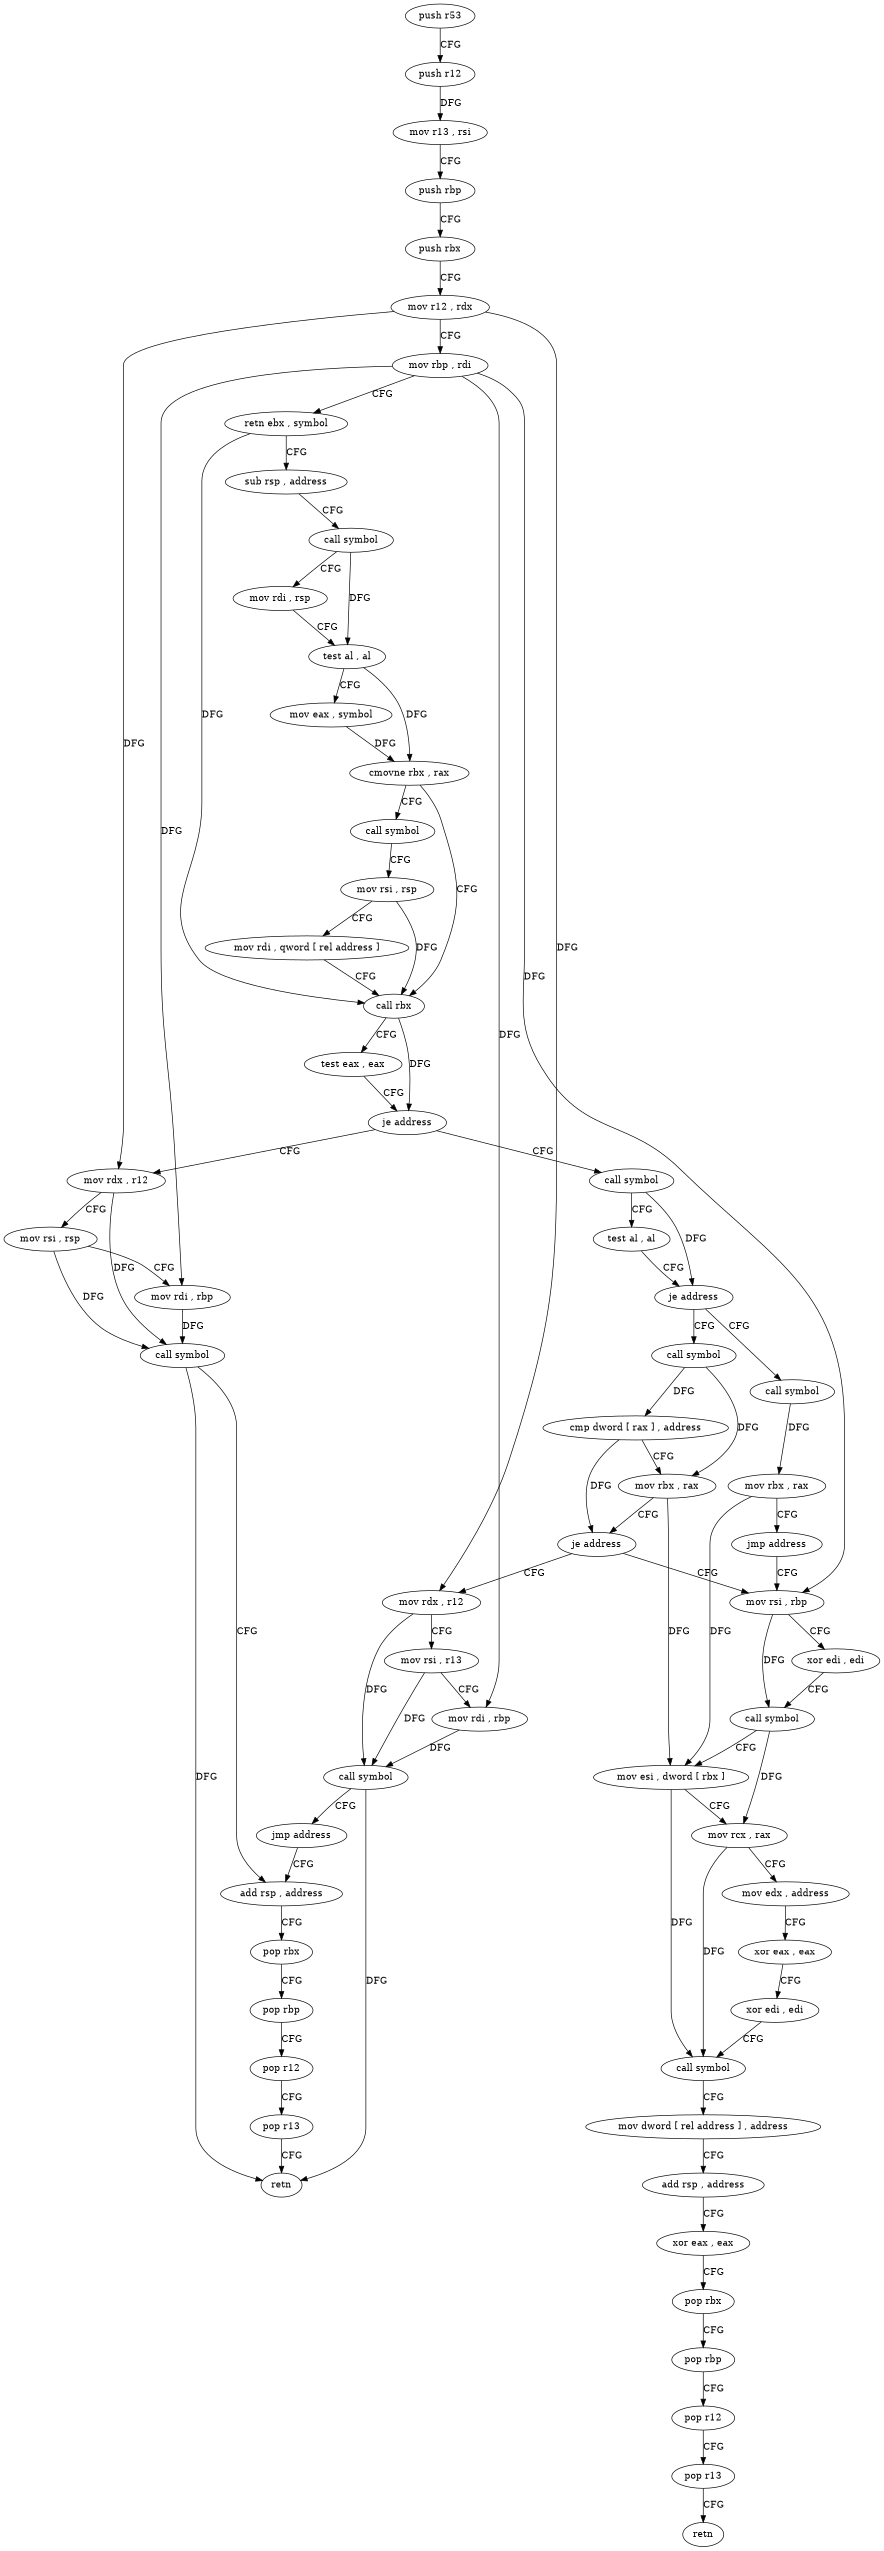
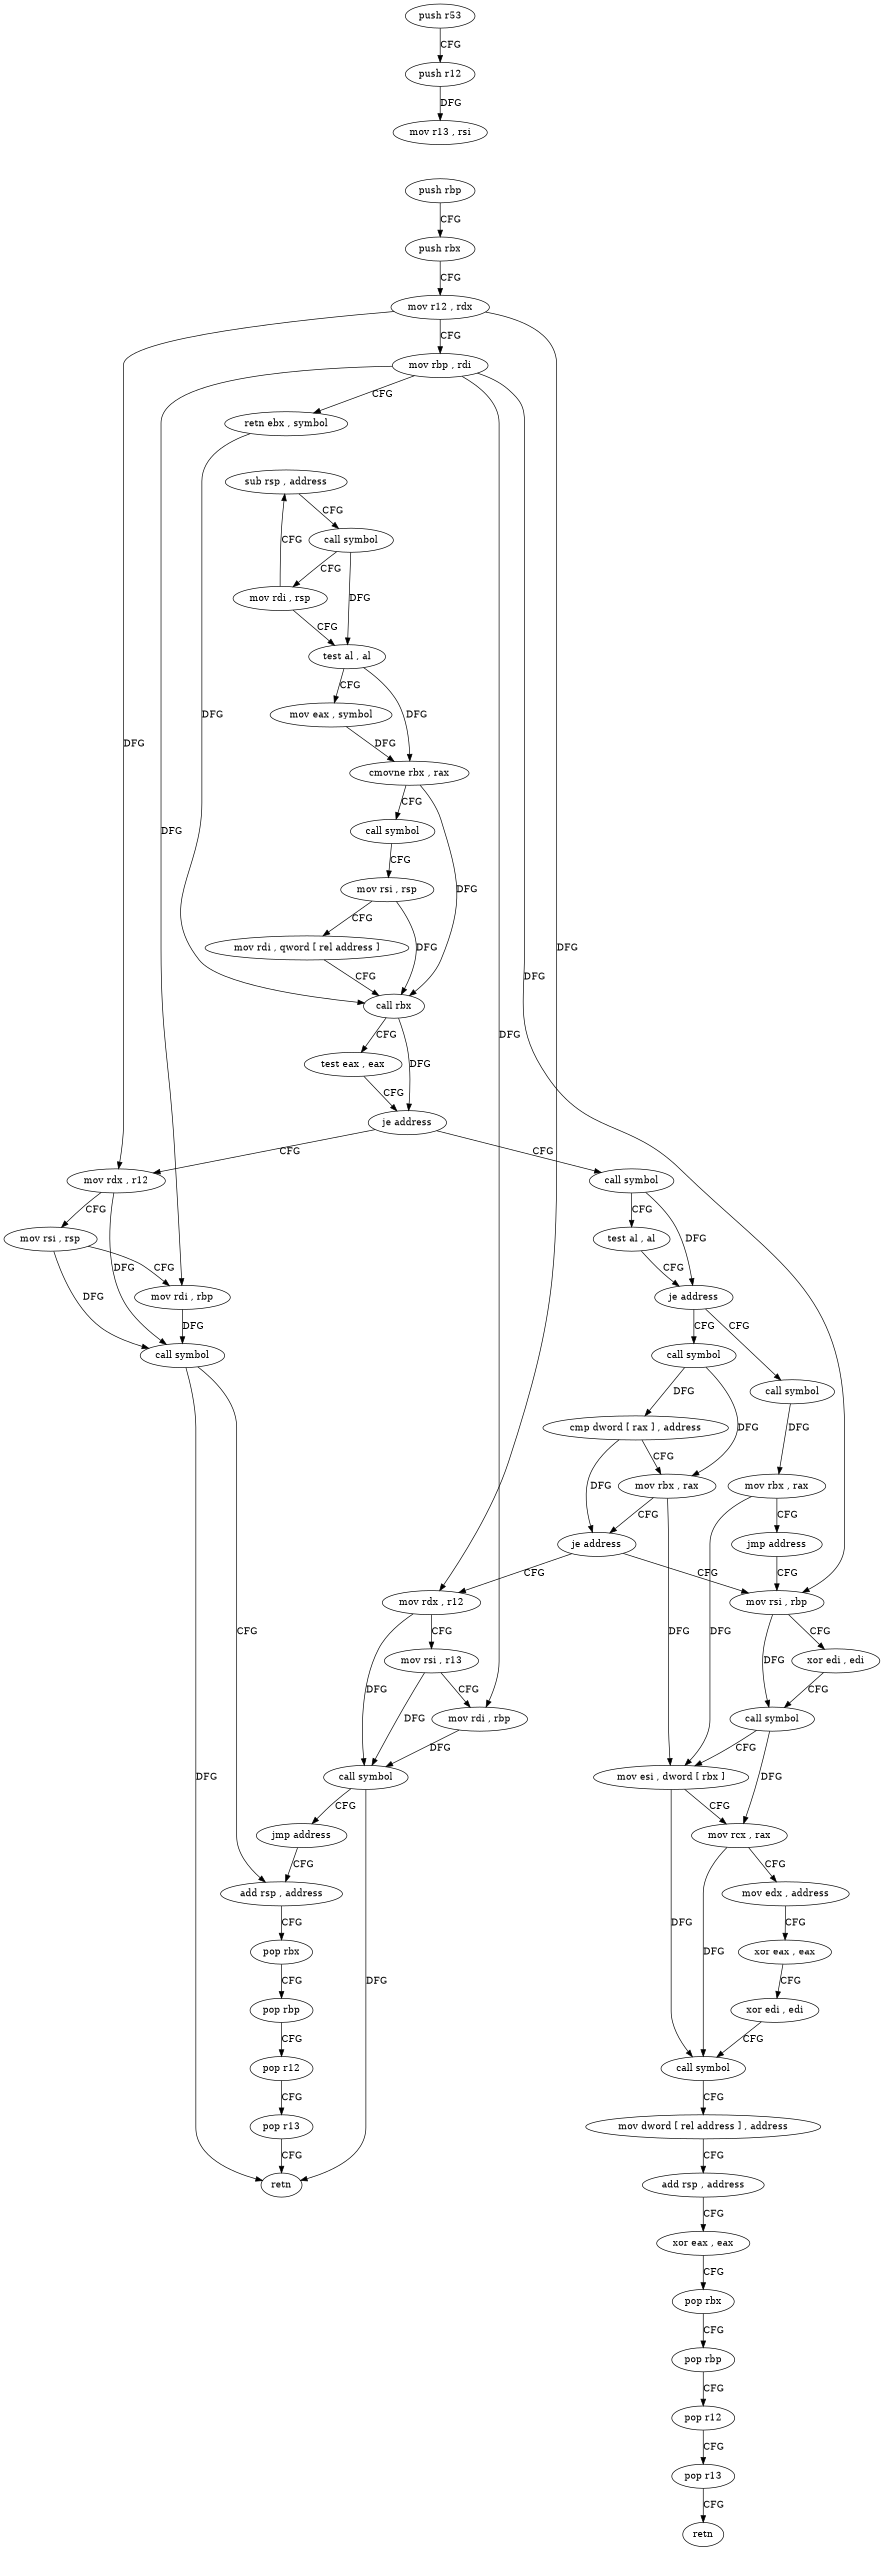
(440, 158) -> none
(286, 450) -> (281, 543)
(467, 890) -> (467, 890)
